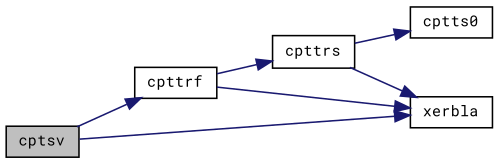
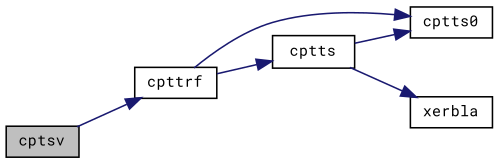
(314, 52) -> (314, 52)
(306, 97) -> (288, 19)
(237, 128) -> none
